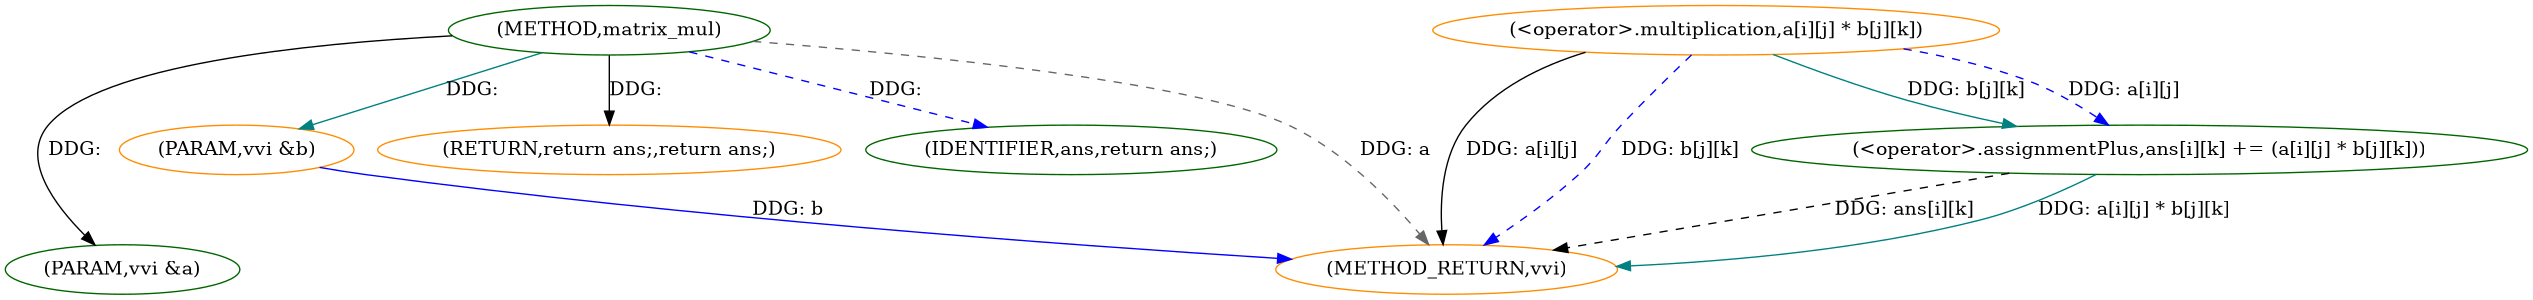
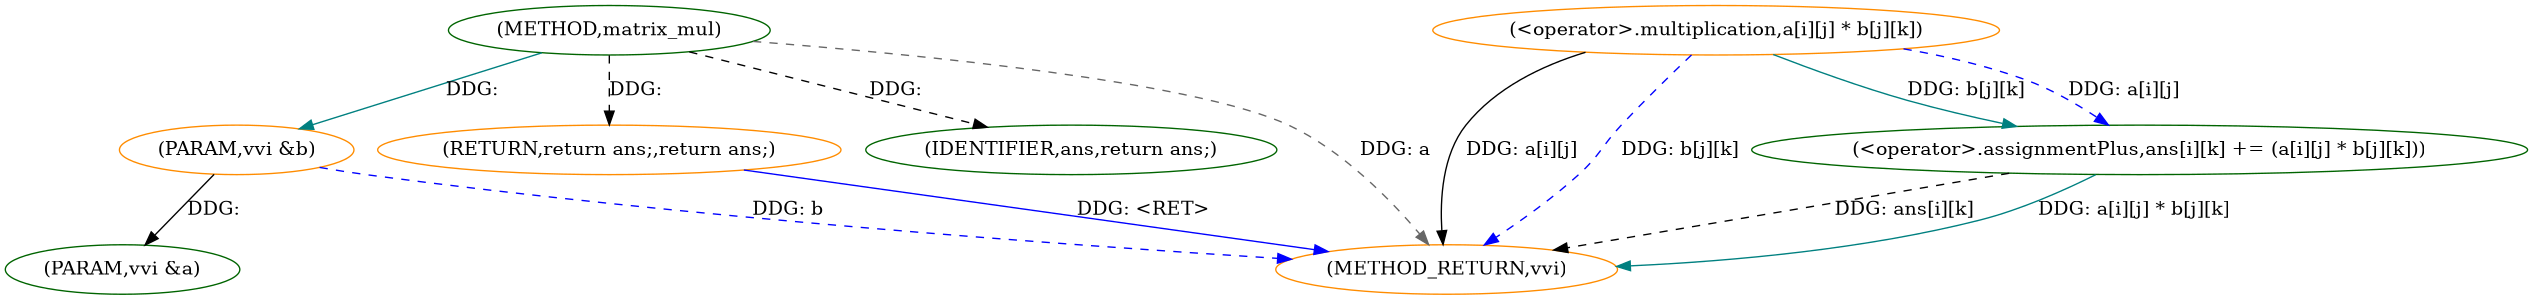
(181, 68) -> (185, 205)
(609, 83) -> (609, 83)
(831, 88) -> (831, 88)
none -> (1029, 210)
(798, 222) -> (798, 222)
